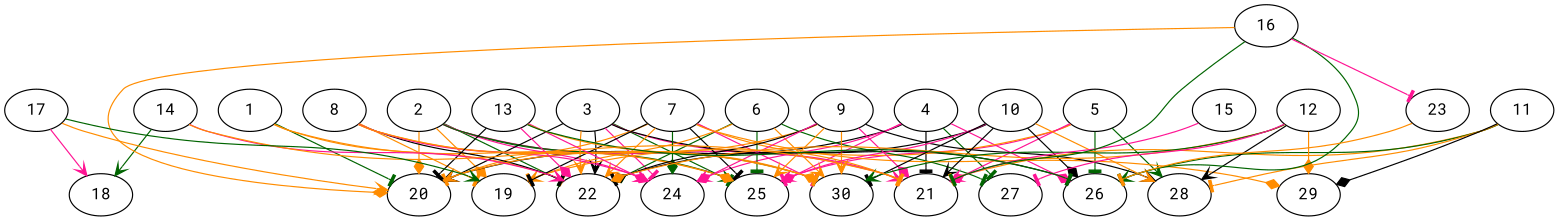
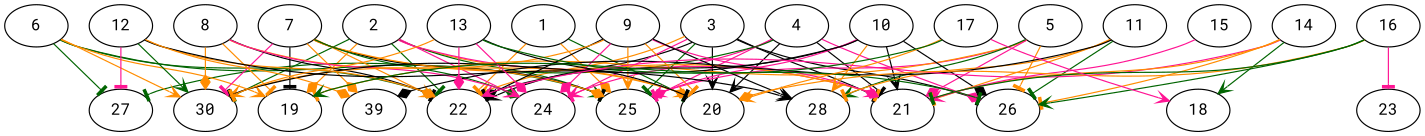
(1095, 142) -> (1031, 65)
(1268, 151) -> (1163, 76)
(754, 152) -> (805, 67)
(1309, 195) -> (374, 110)
